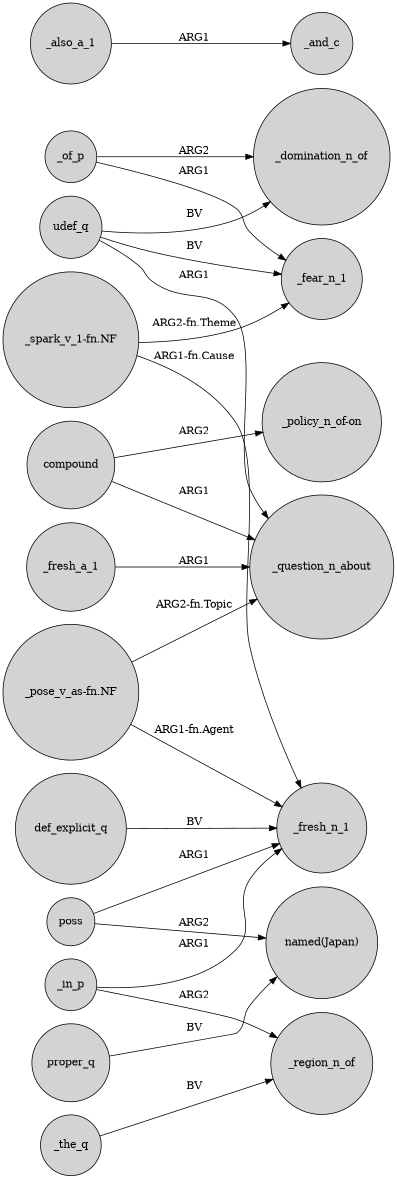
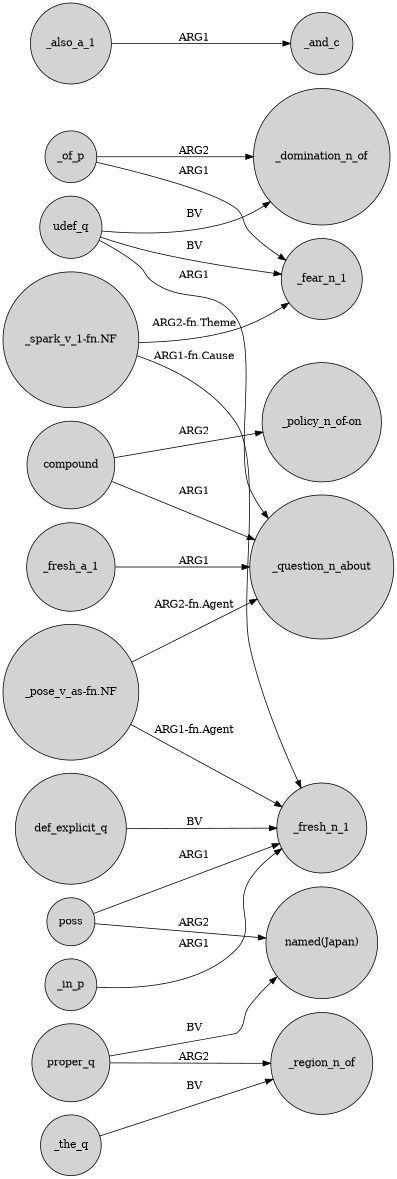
(194, 605) -> (194, 605)
(185, 1007) -> (186, 1063)
